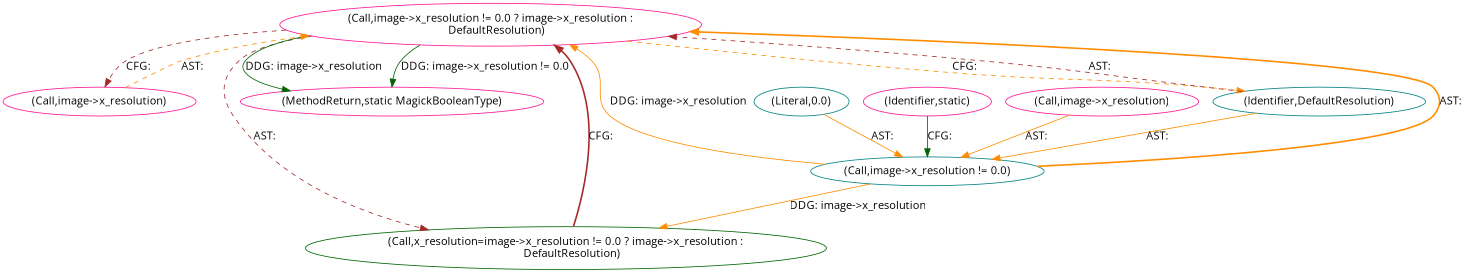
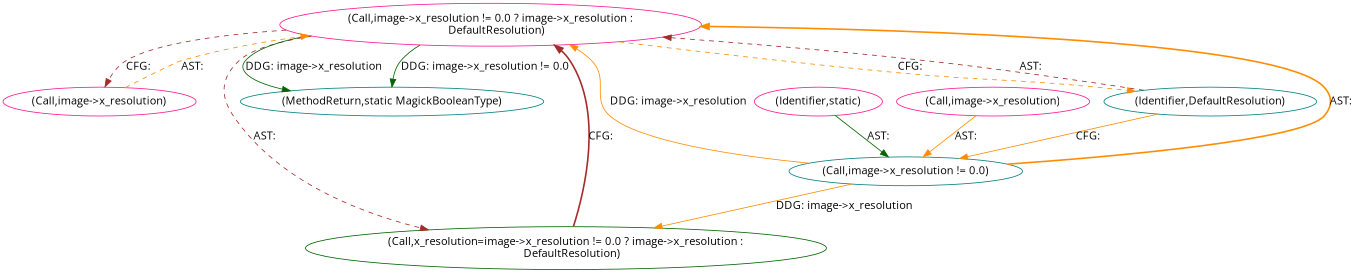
(392, 102) -> (392, 102)
(802, 102) -> none
(941, 136) -> (880, 136)
(1159, 136) -> (1090, 136)
